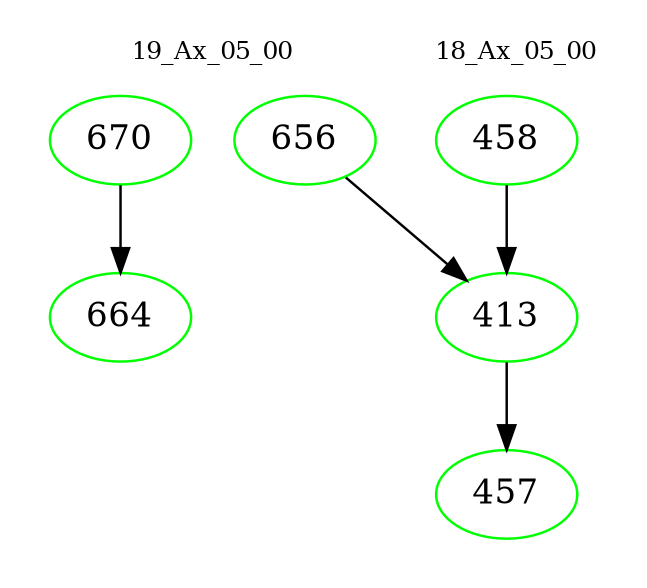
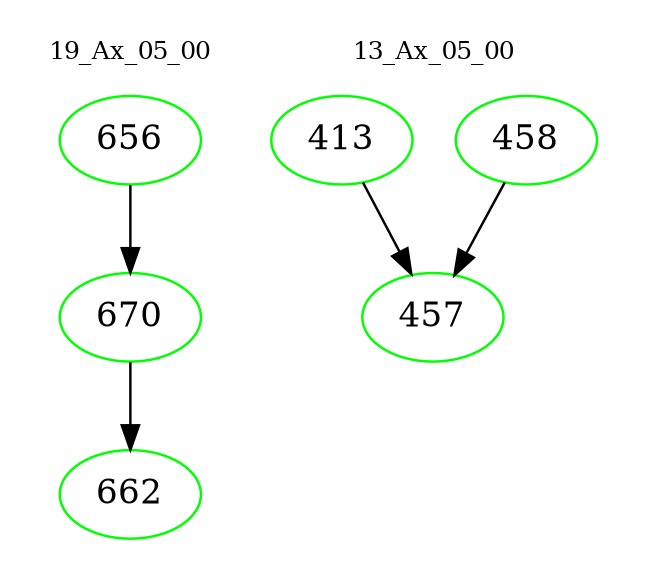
(517, 53) -> (434, 53)
(379, 206) -> (130, 217)
(507, 217) -> (486, 218)
(121, 317) -> (130, 494)
